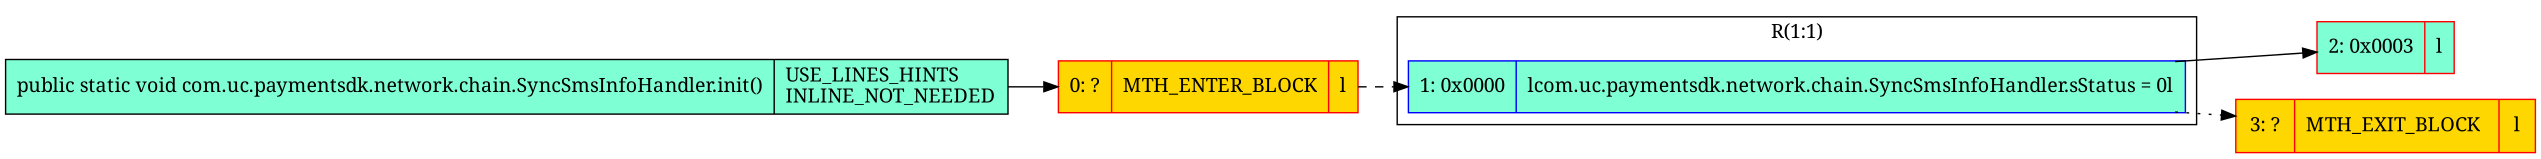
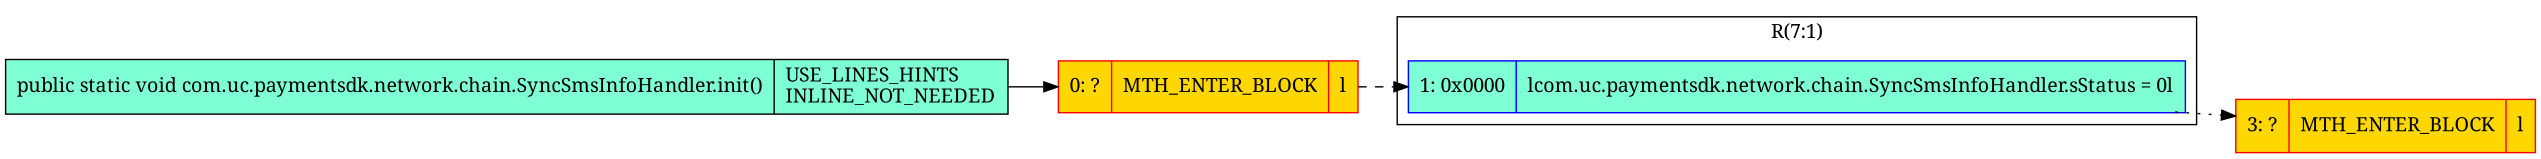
(1797, 33) -> (1797, 33)
(2386, 48) -> none
(2393, 125) -> (2398, 125)
